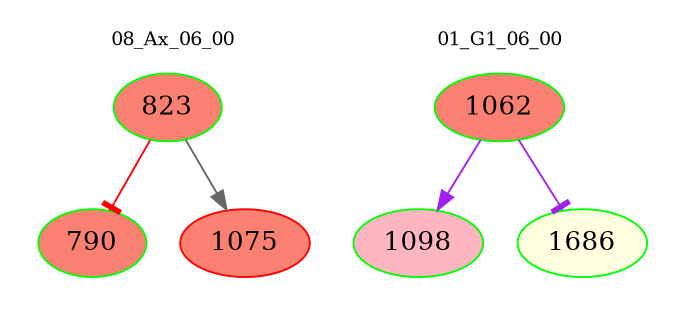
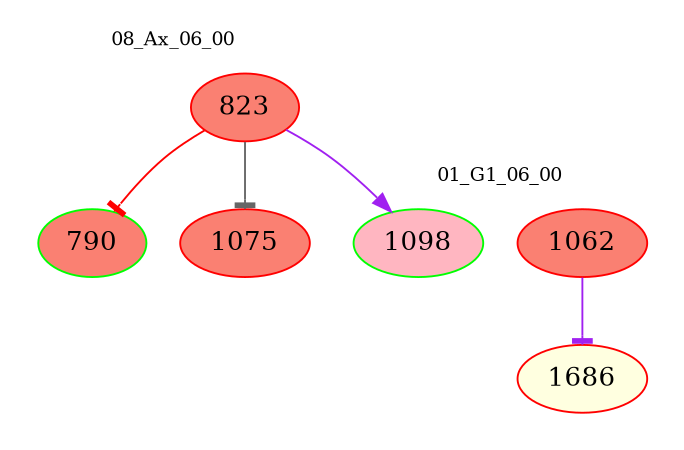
(168, 107) -> (245, 107)
(499, 107) -> (582, 243)
(201, 167) -> (245, 171)
(464, 167) -> (352, 175)
(582, 243) -> (582, 379)
